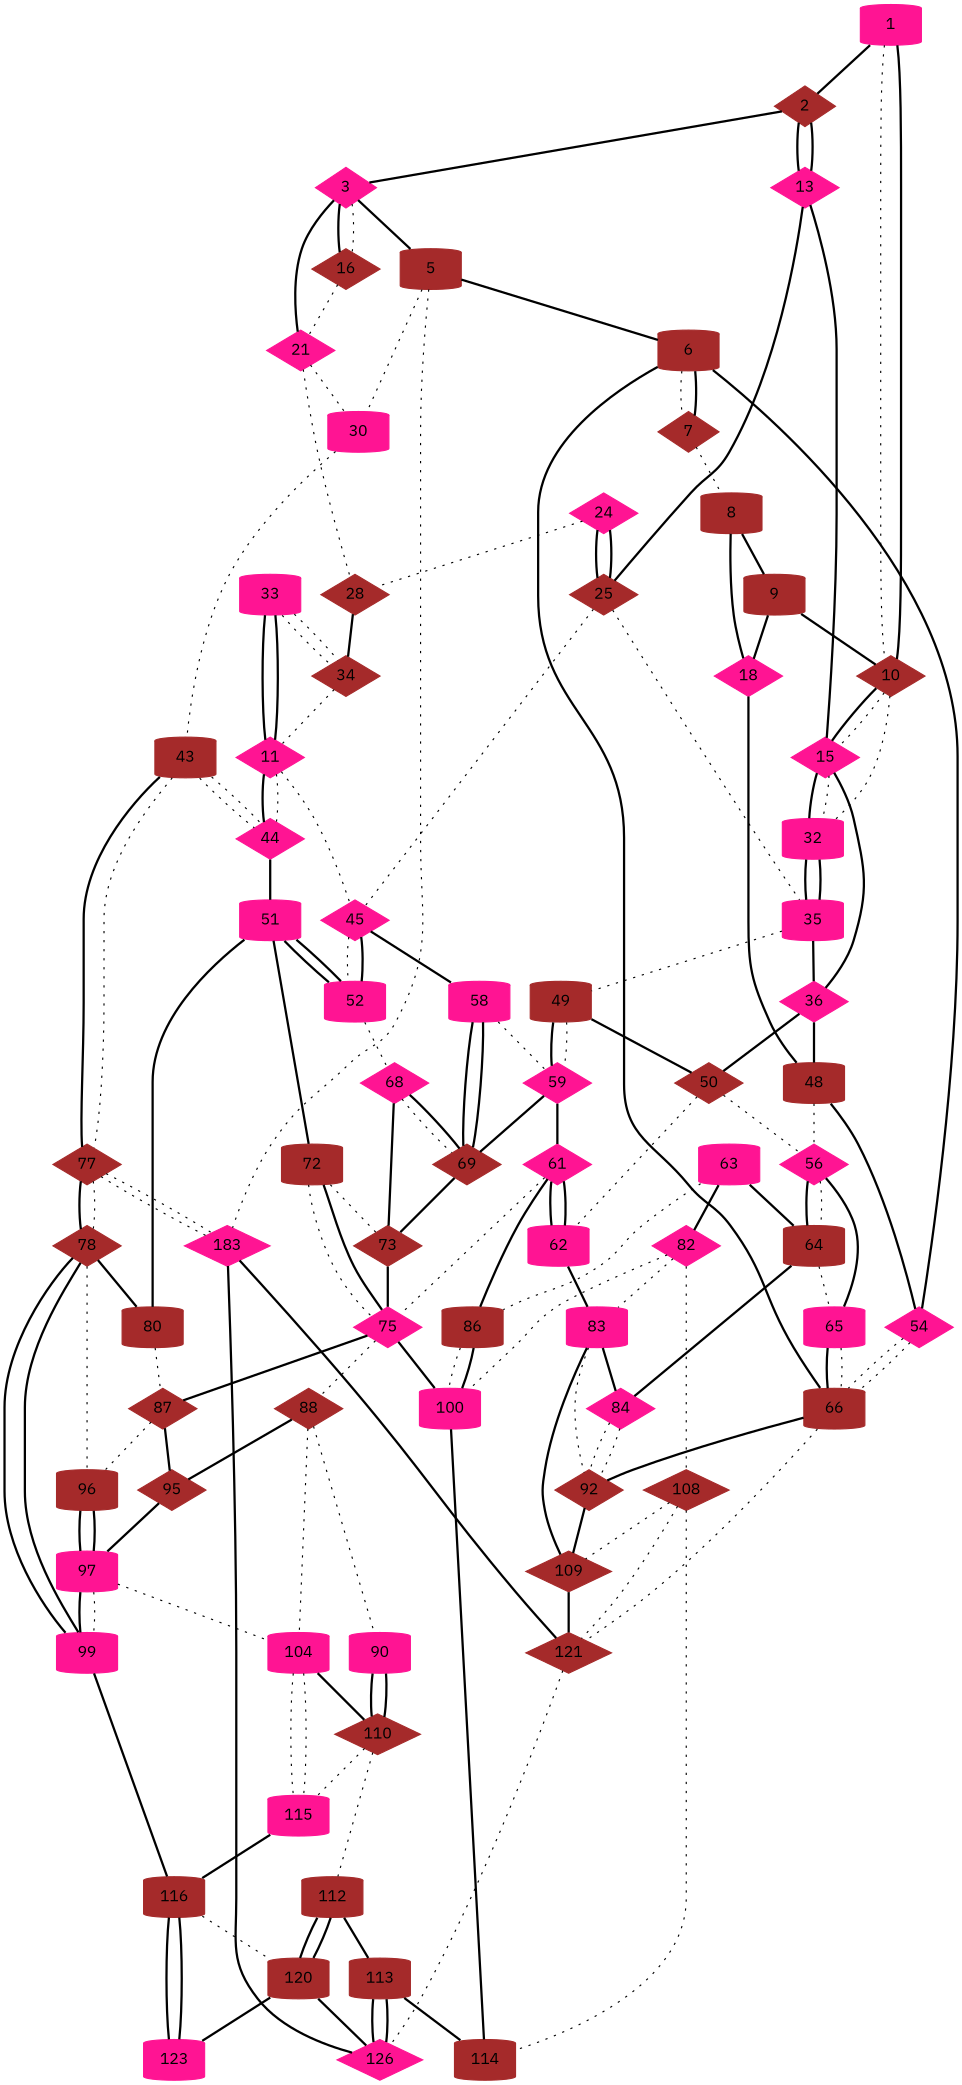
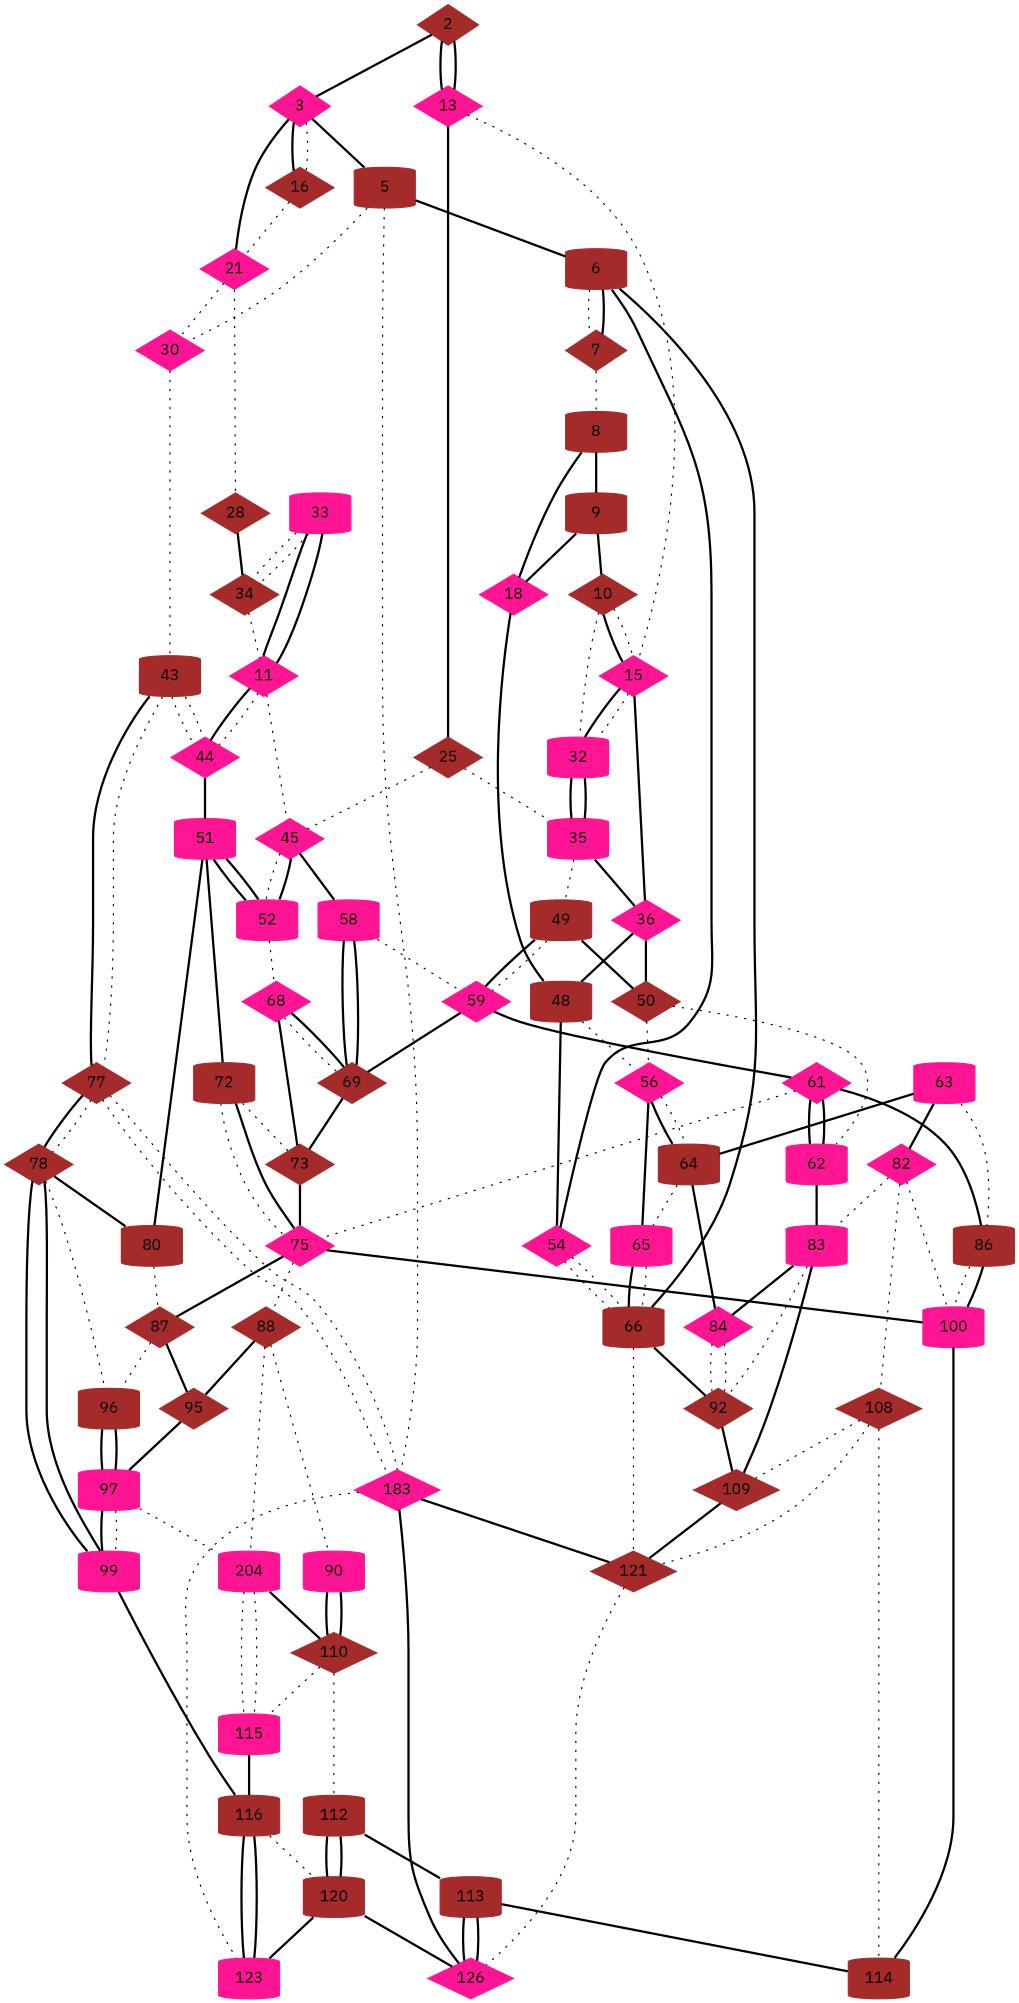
(891, 25) -> none
(358, 432) -> (170, 350)
(837, 470) -> (670, 359)
(604, 513) -> none
(298, 1653) -> (249, 1571)
none -> (187, 1674)
